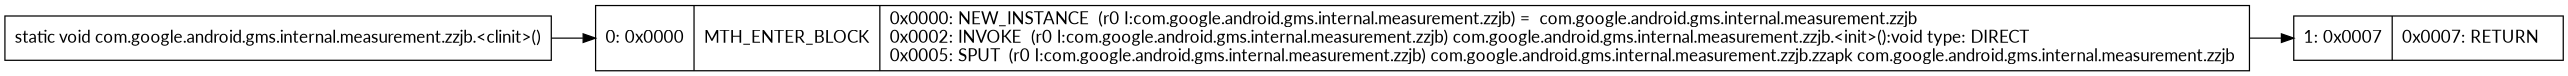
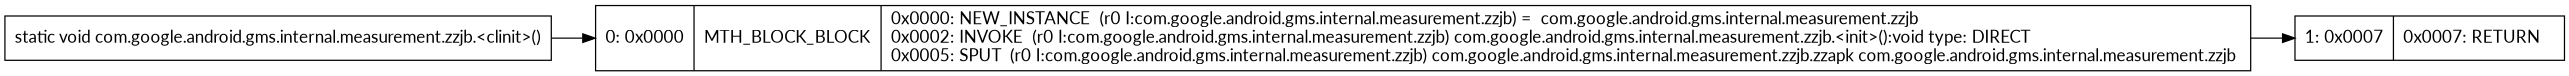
(787, 38) -> (788, 38)
